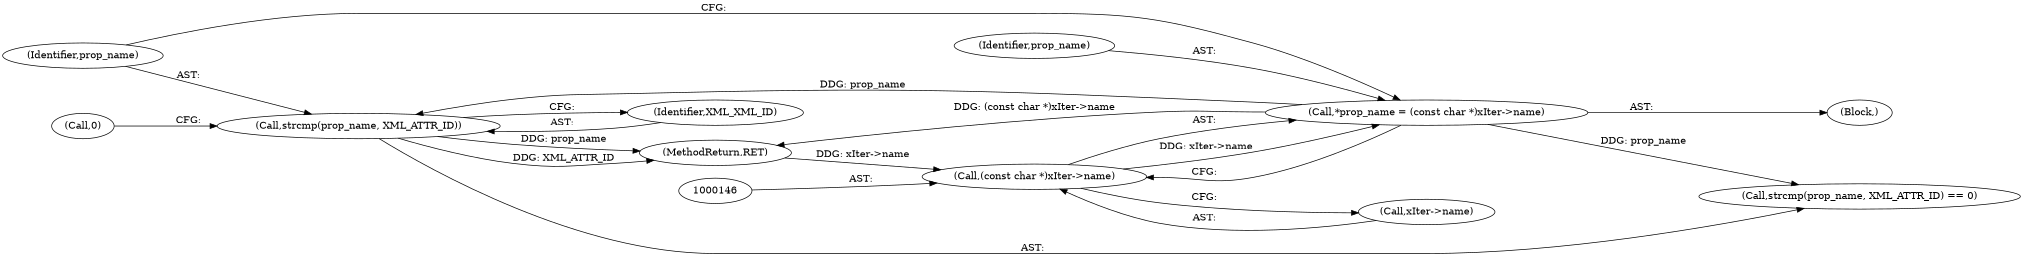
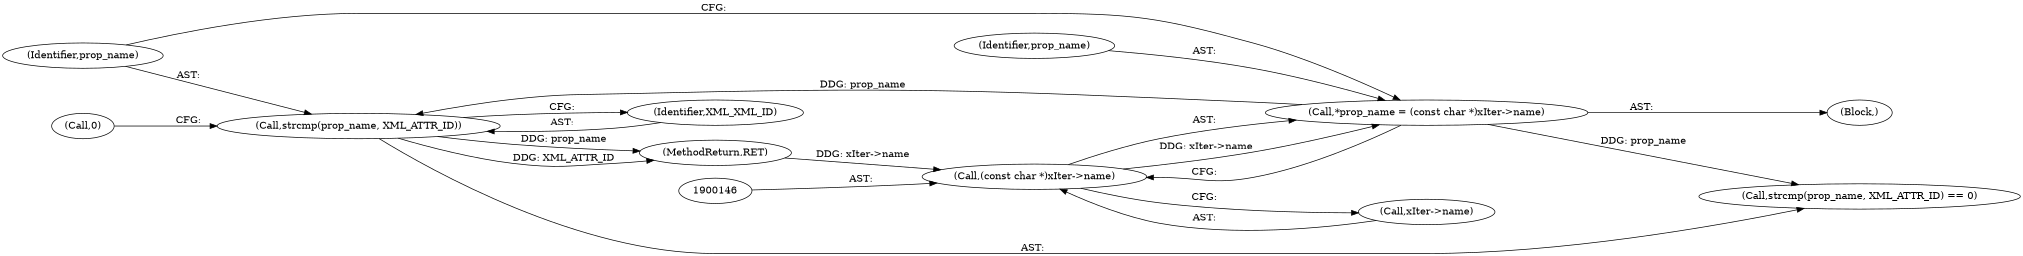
(1024, 121) -> none
(715, 191) -> (715, 191)
